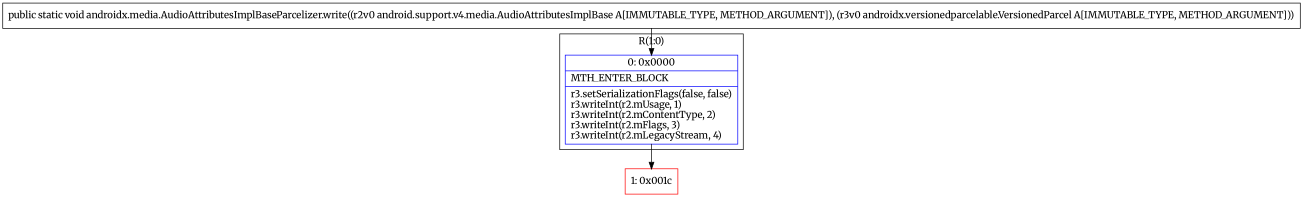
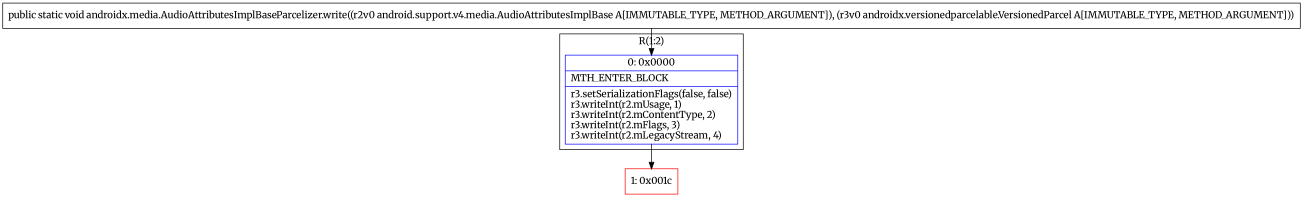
(652, 42) -> (652, 42)
